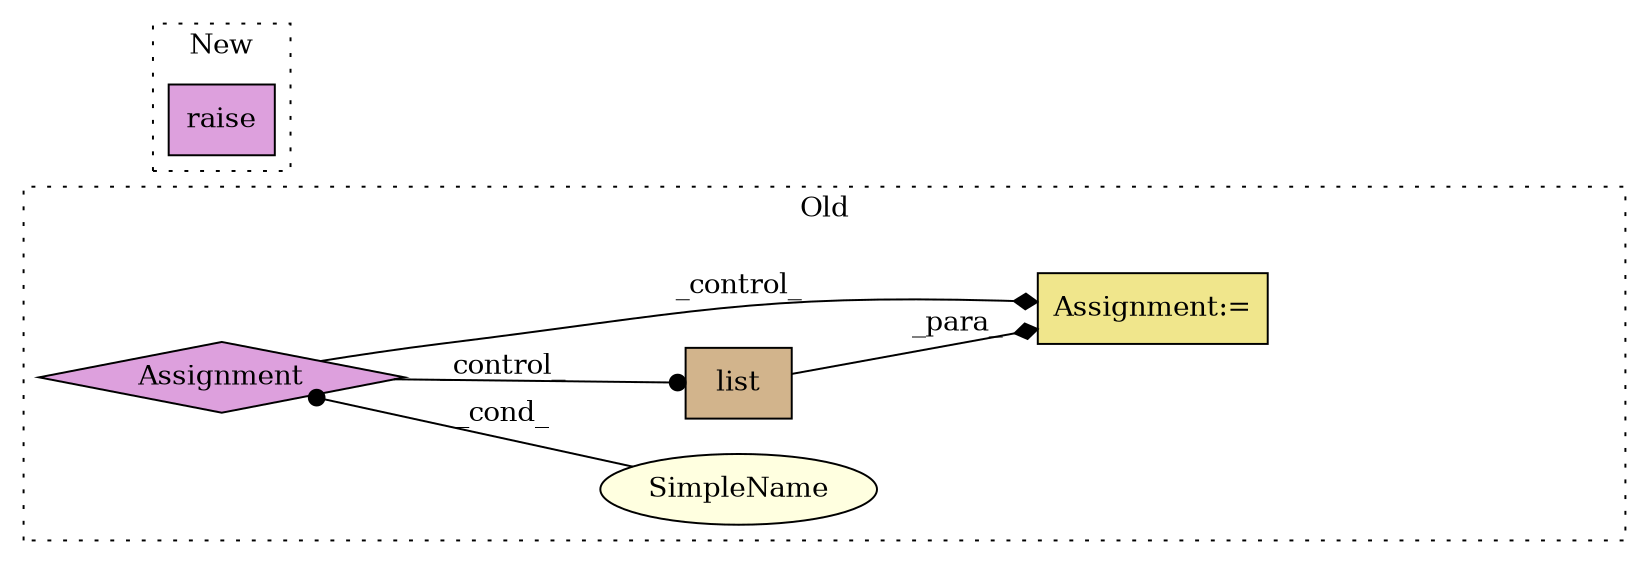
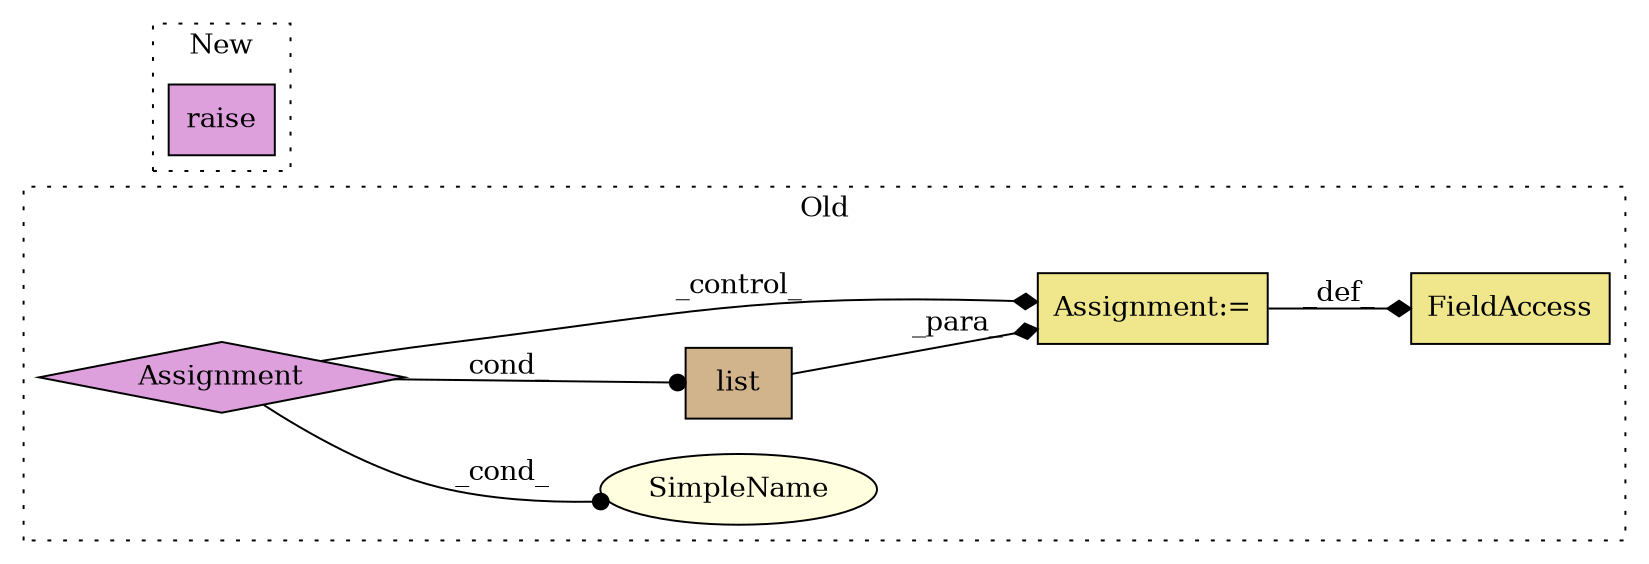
none -> (1510, 309)
(502, 367) -> (502, 367)
(479, 433) -> (420, 482)
